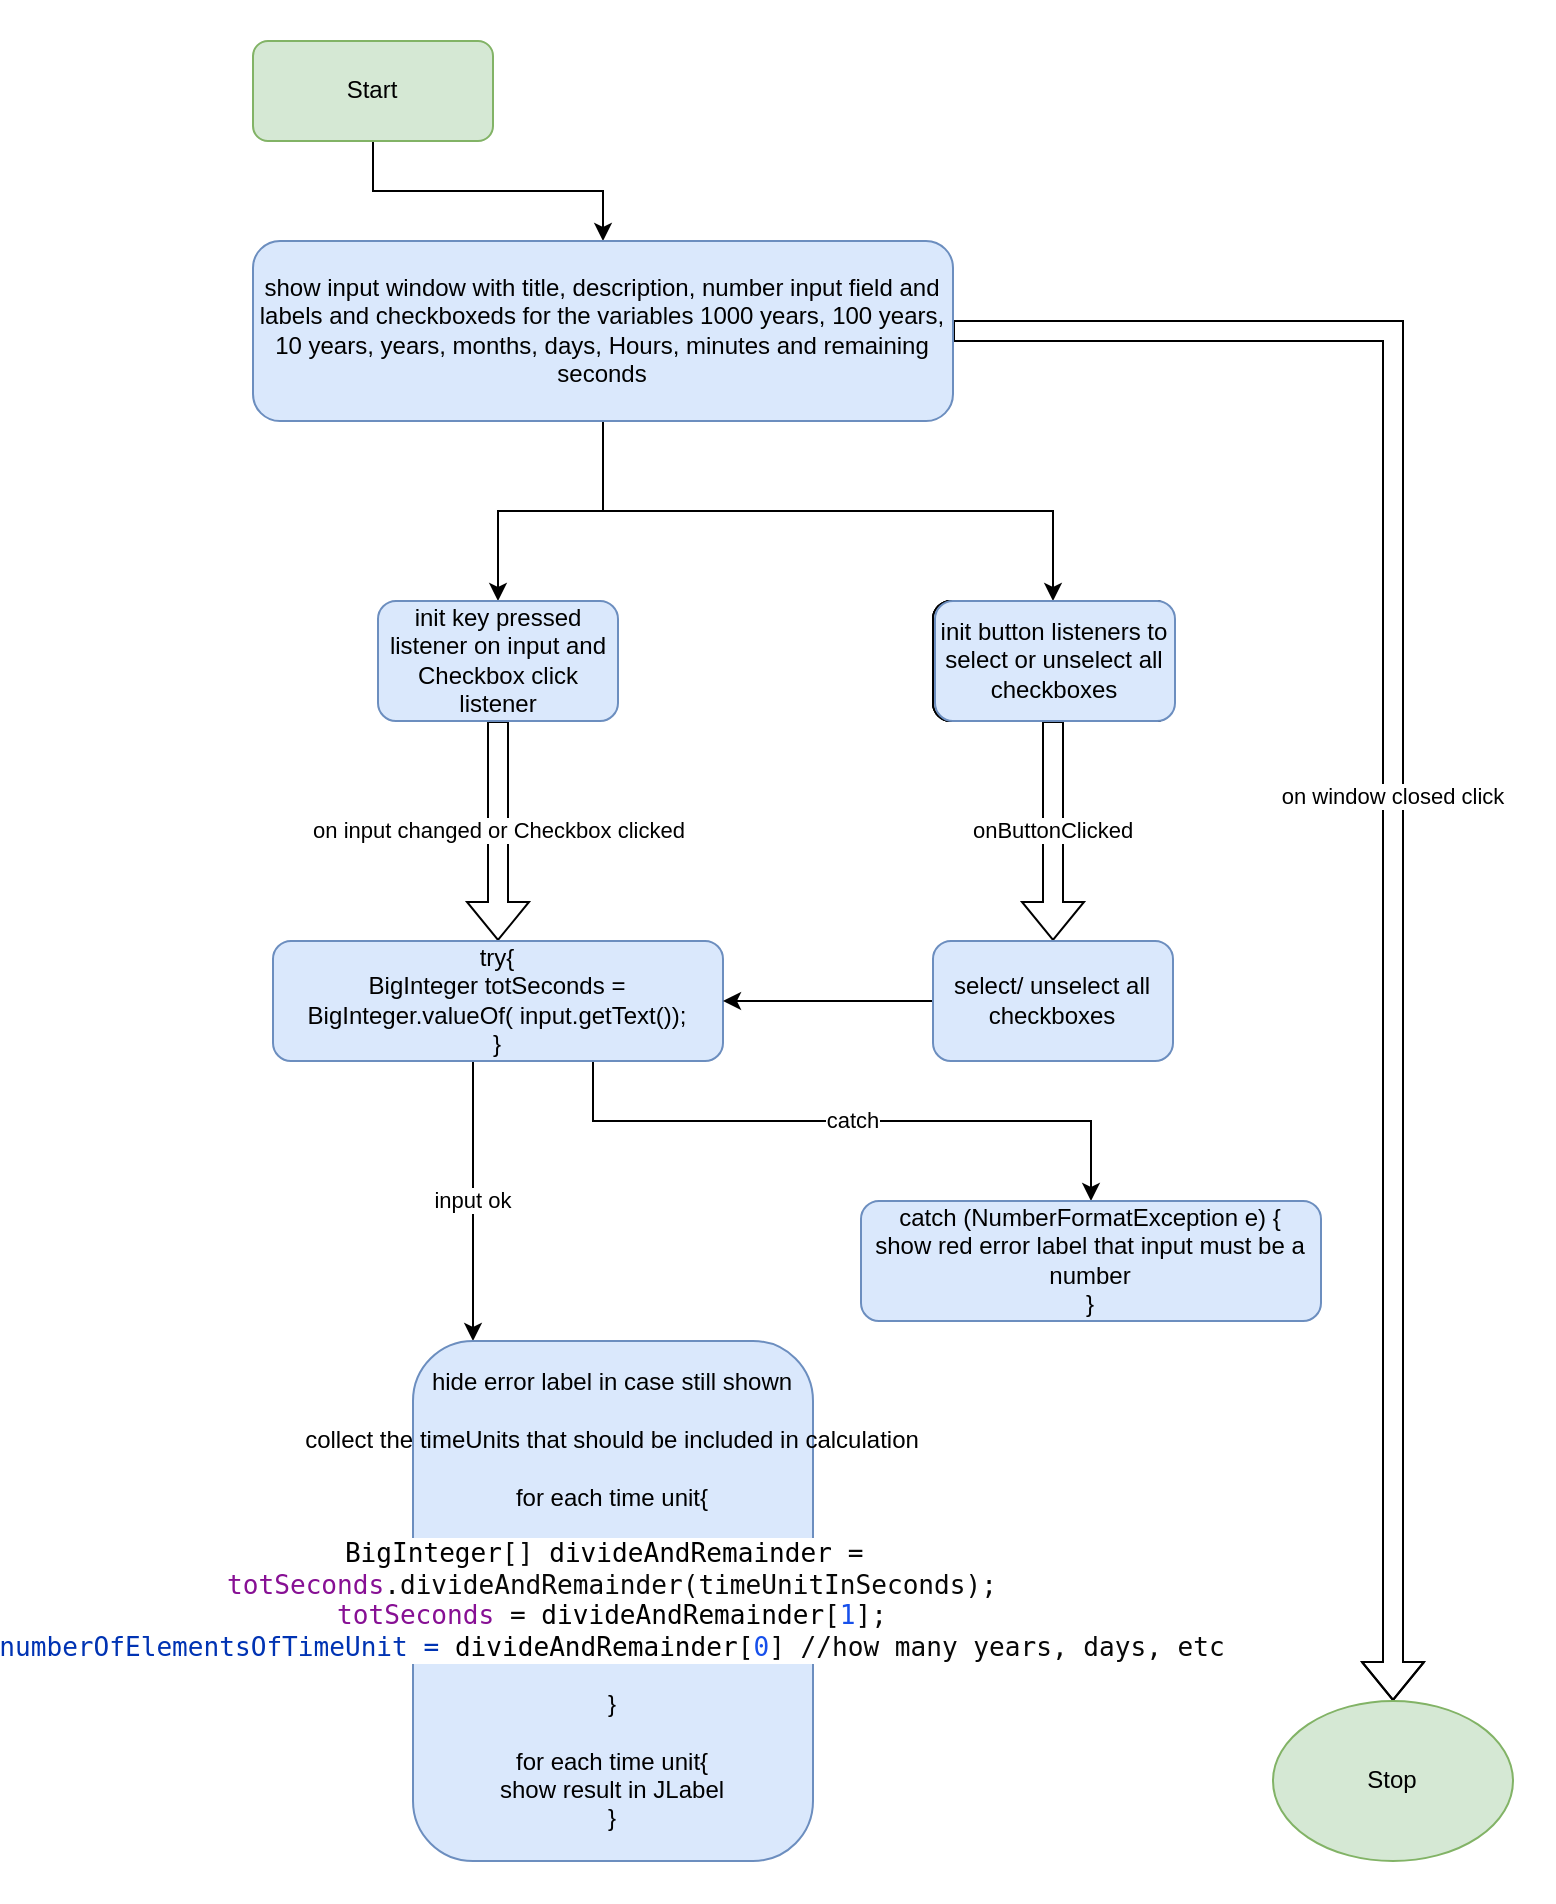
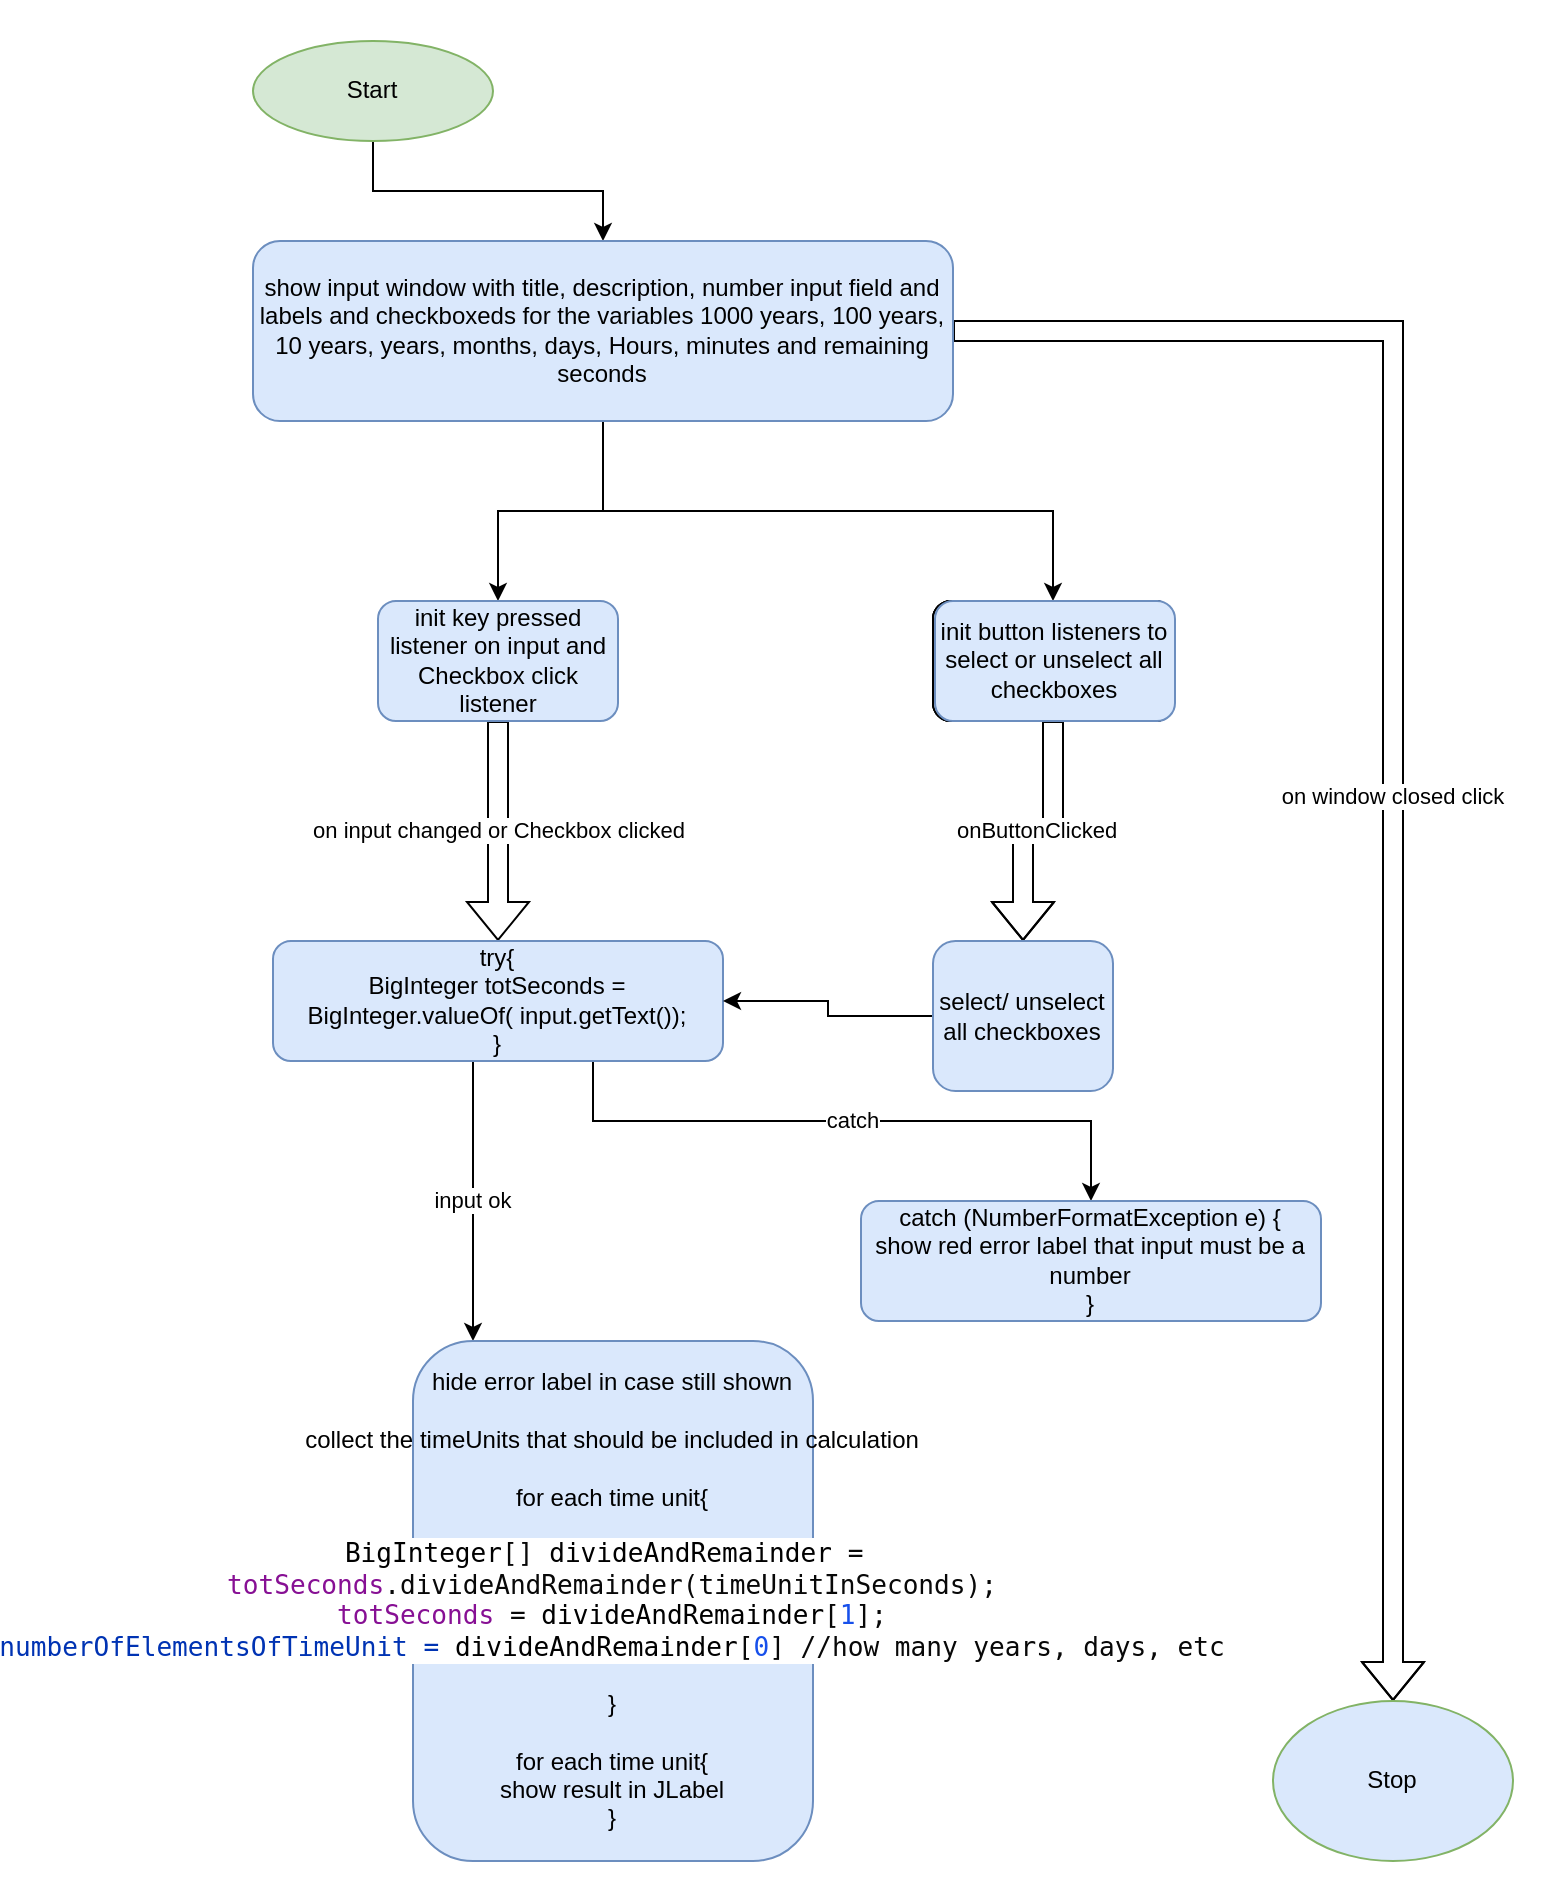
(373, 91) -> (373, 91)
(1053, 1001) -> (1023, 1016)
(1393, 1781) -> (1393, 1781)
